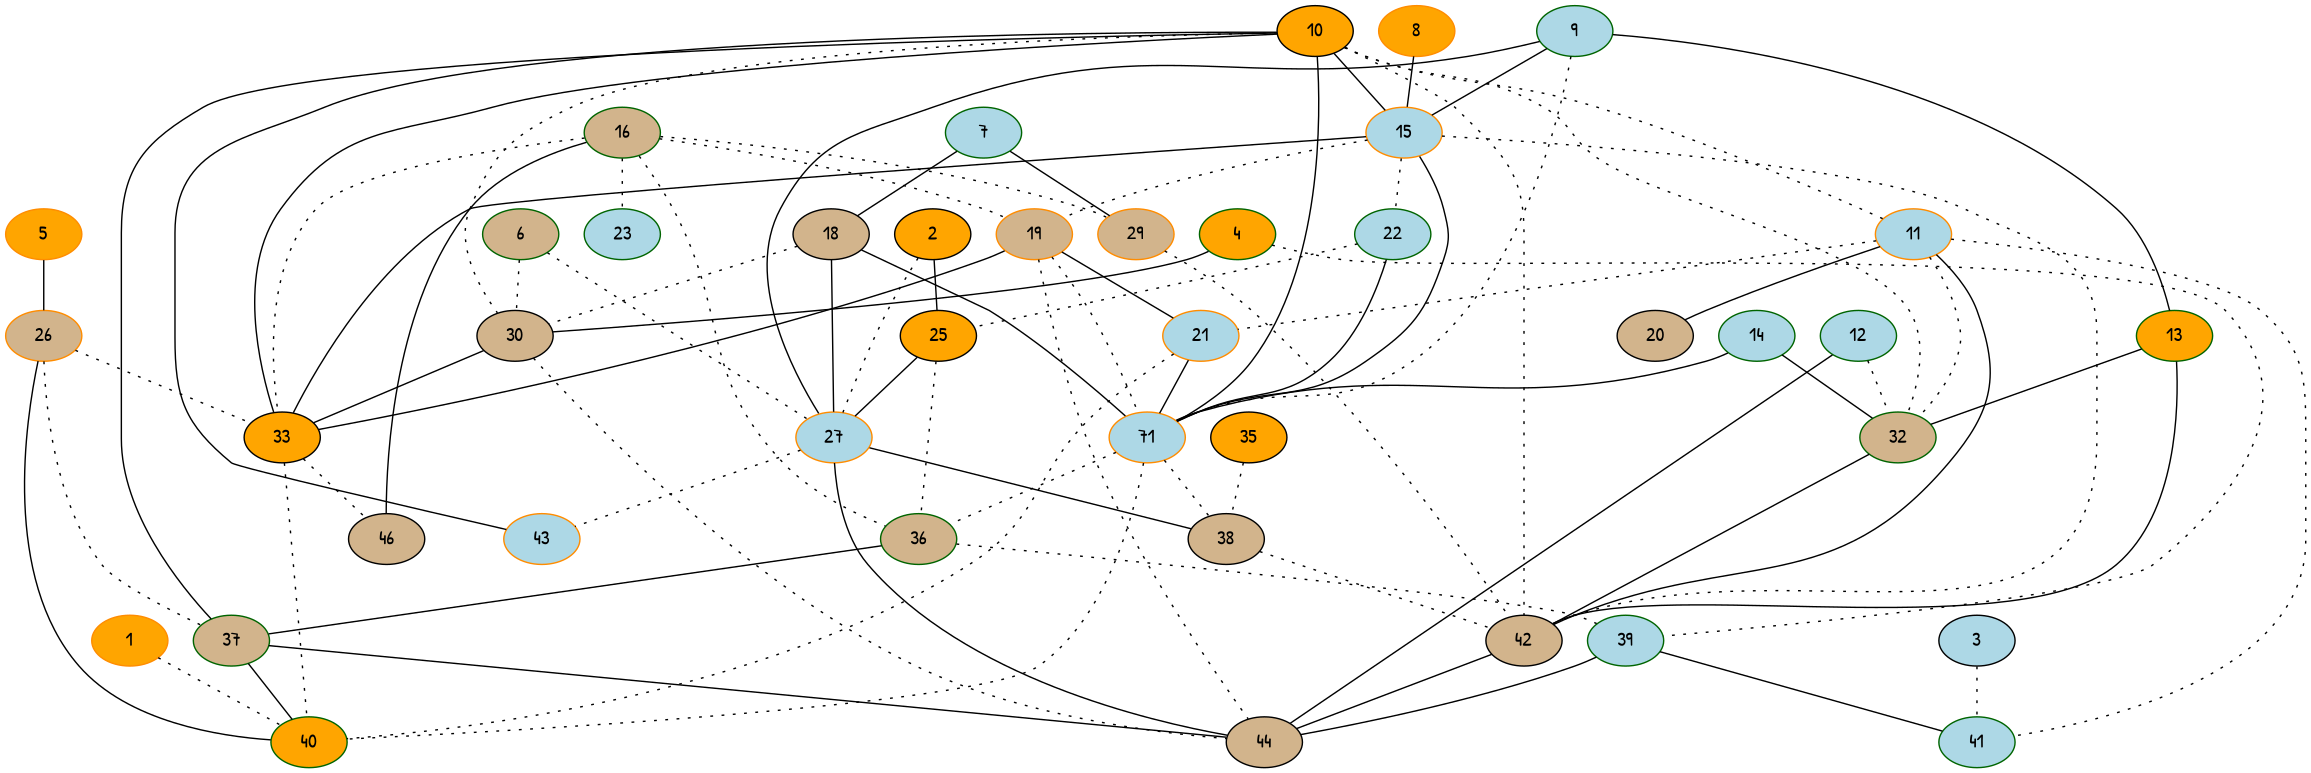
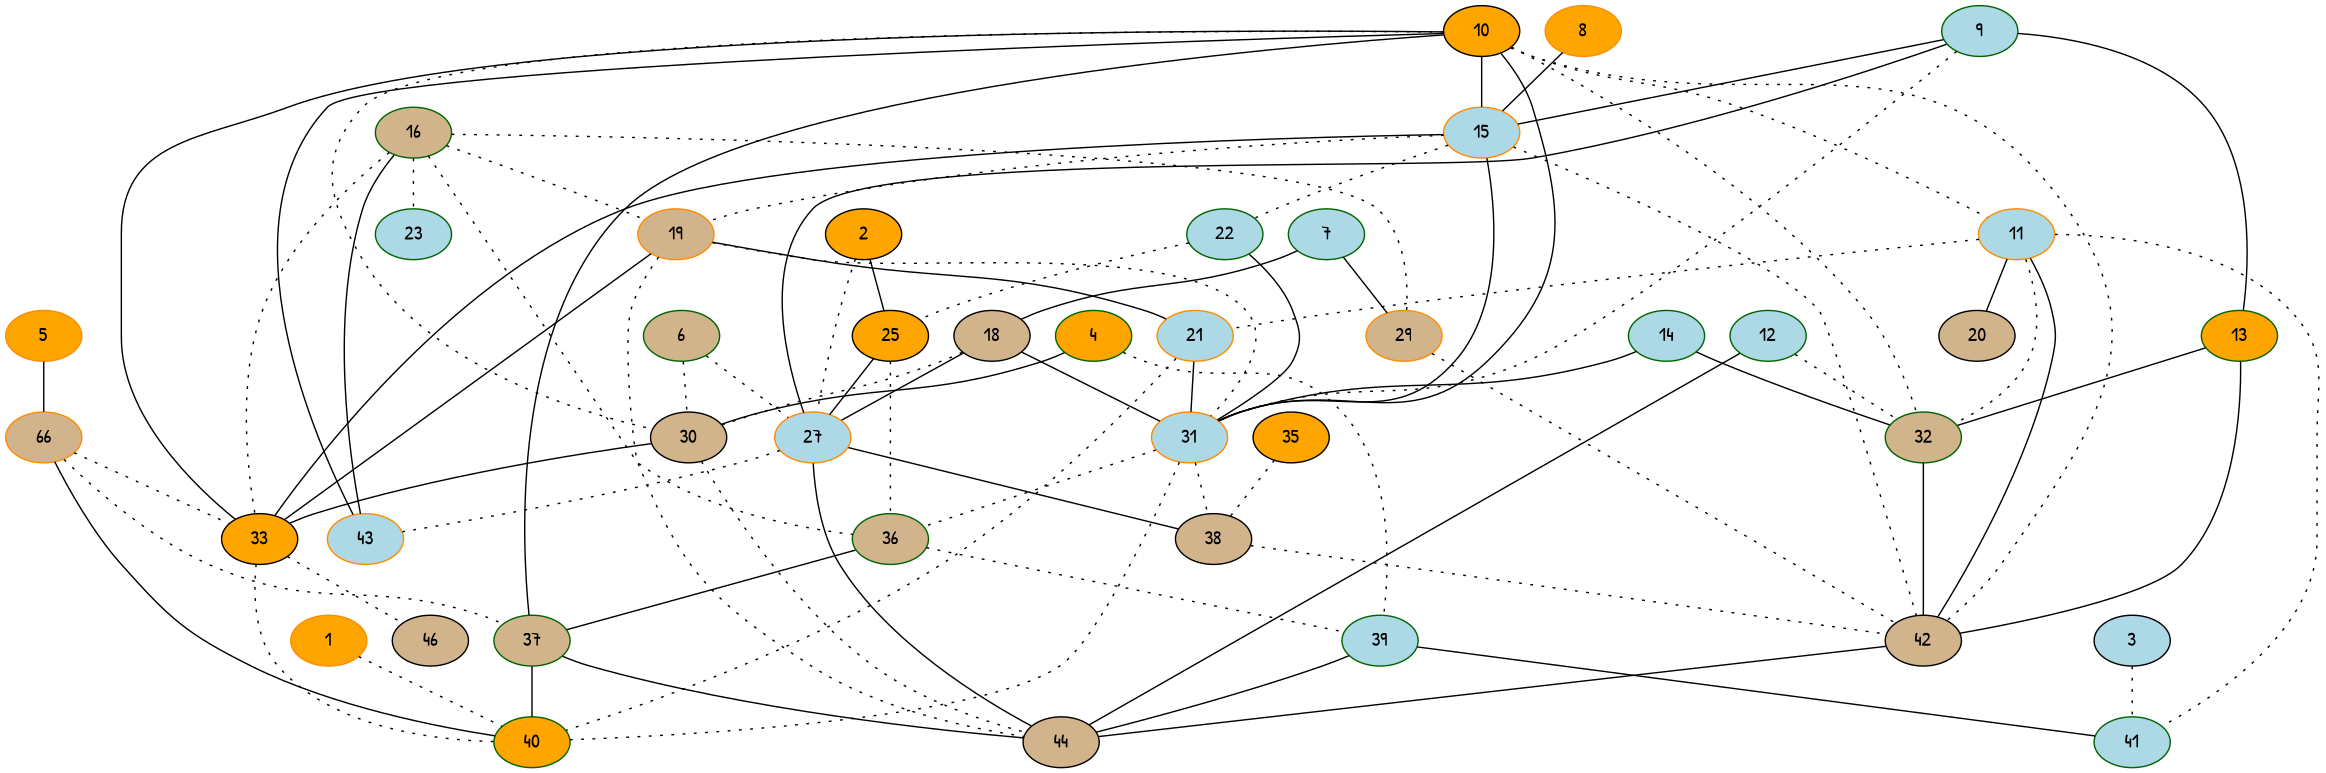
(424, 289) -> (345, 330)
(44, 336) -> (44, 437)
(1147, 437) -> (1190, 437)
